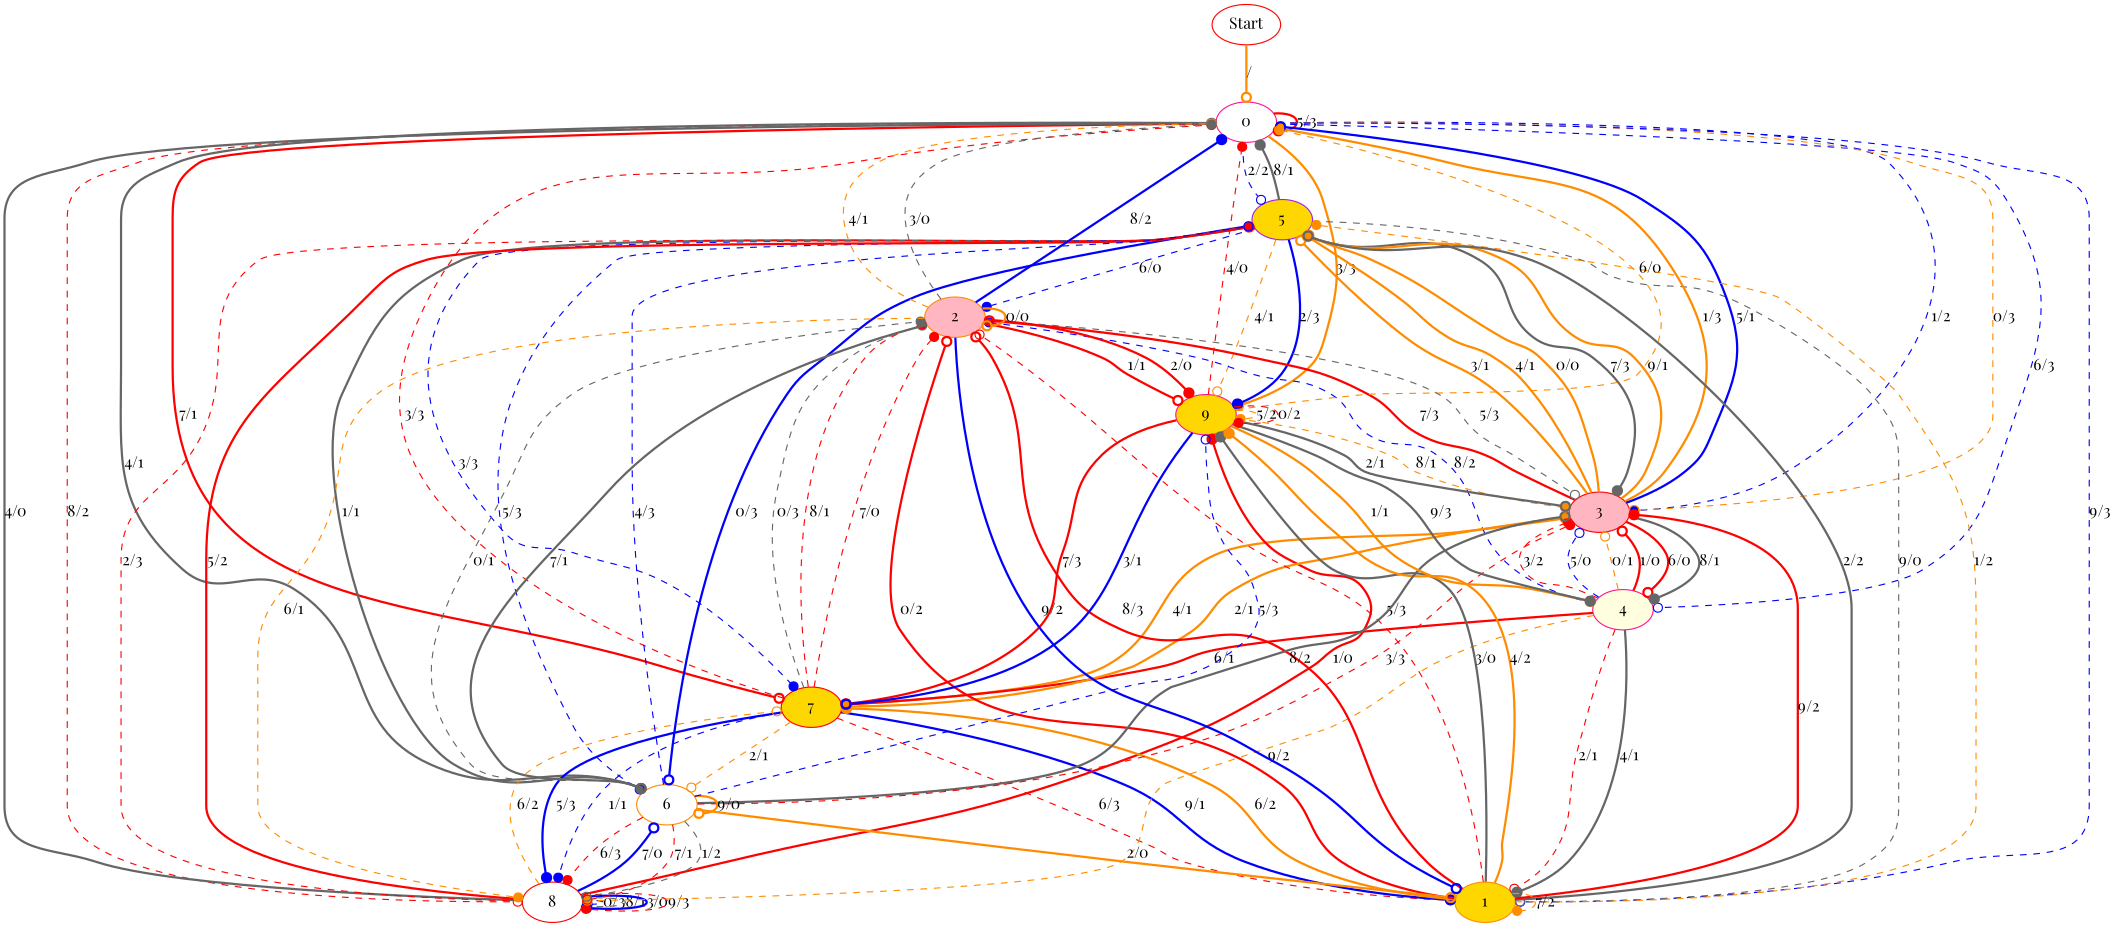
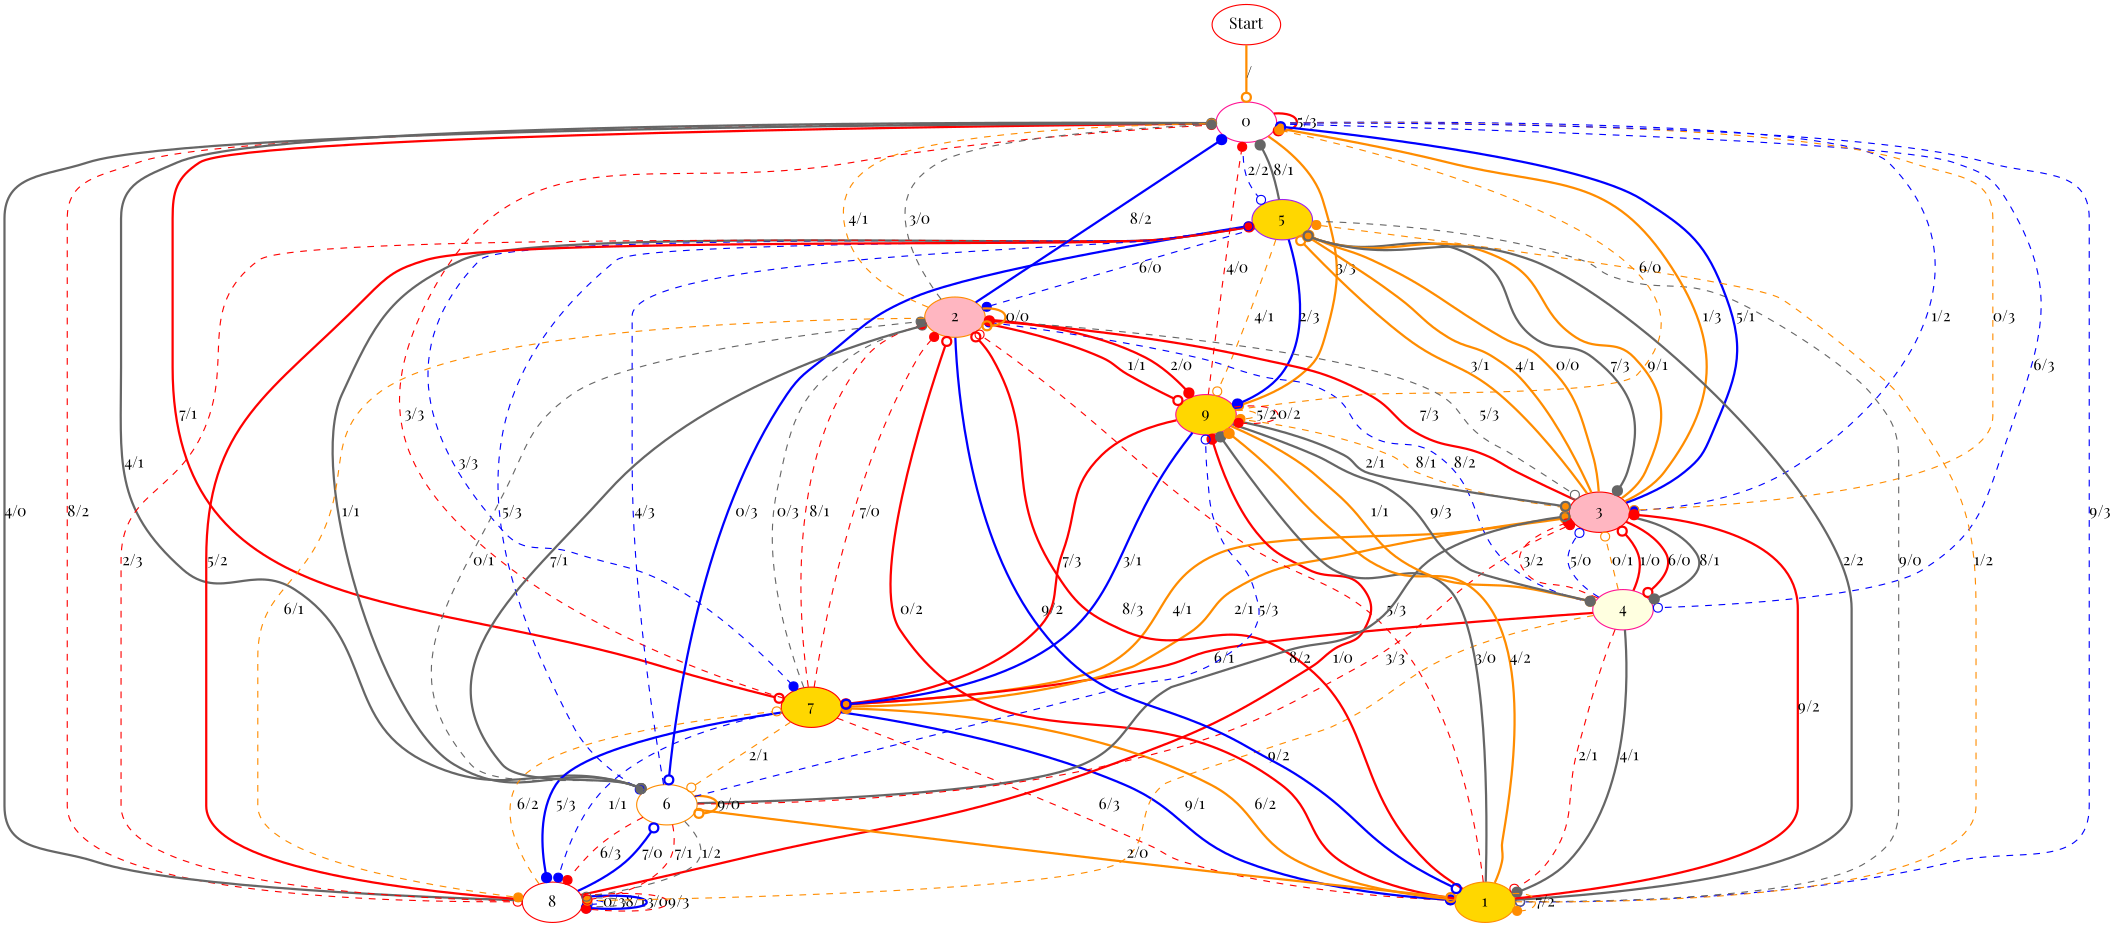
(1329, 376) -> (1329, 376)
